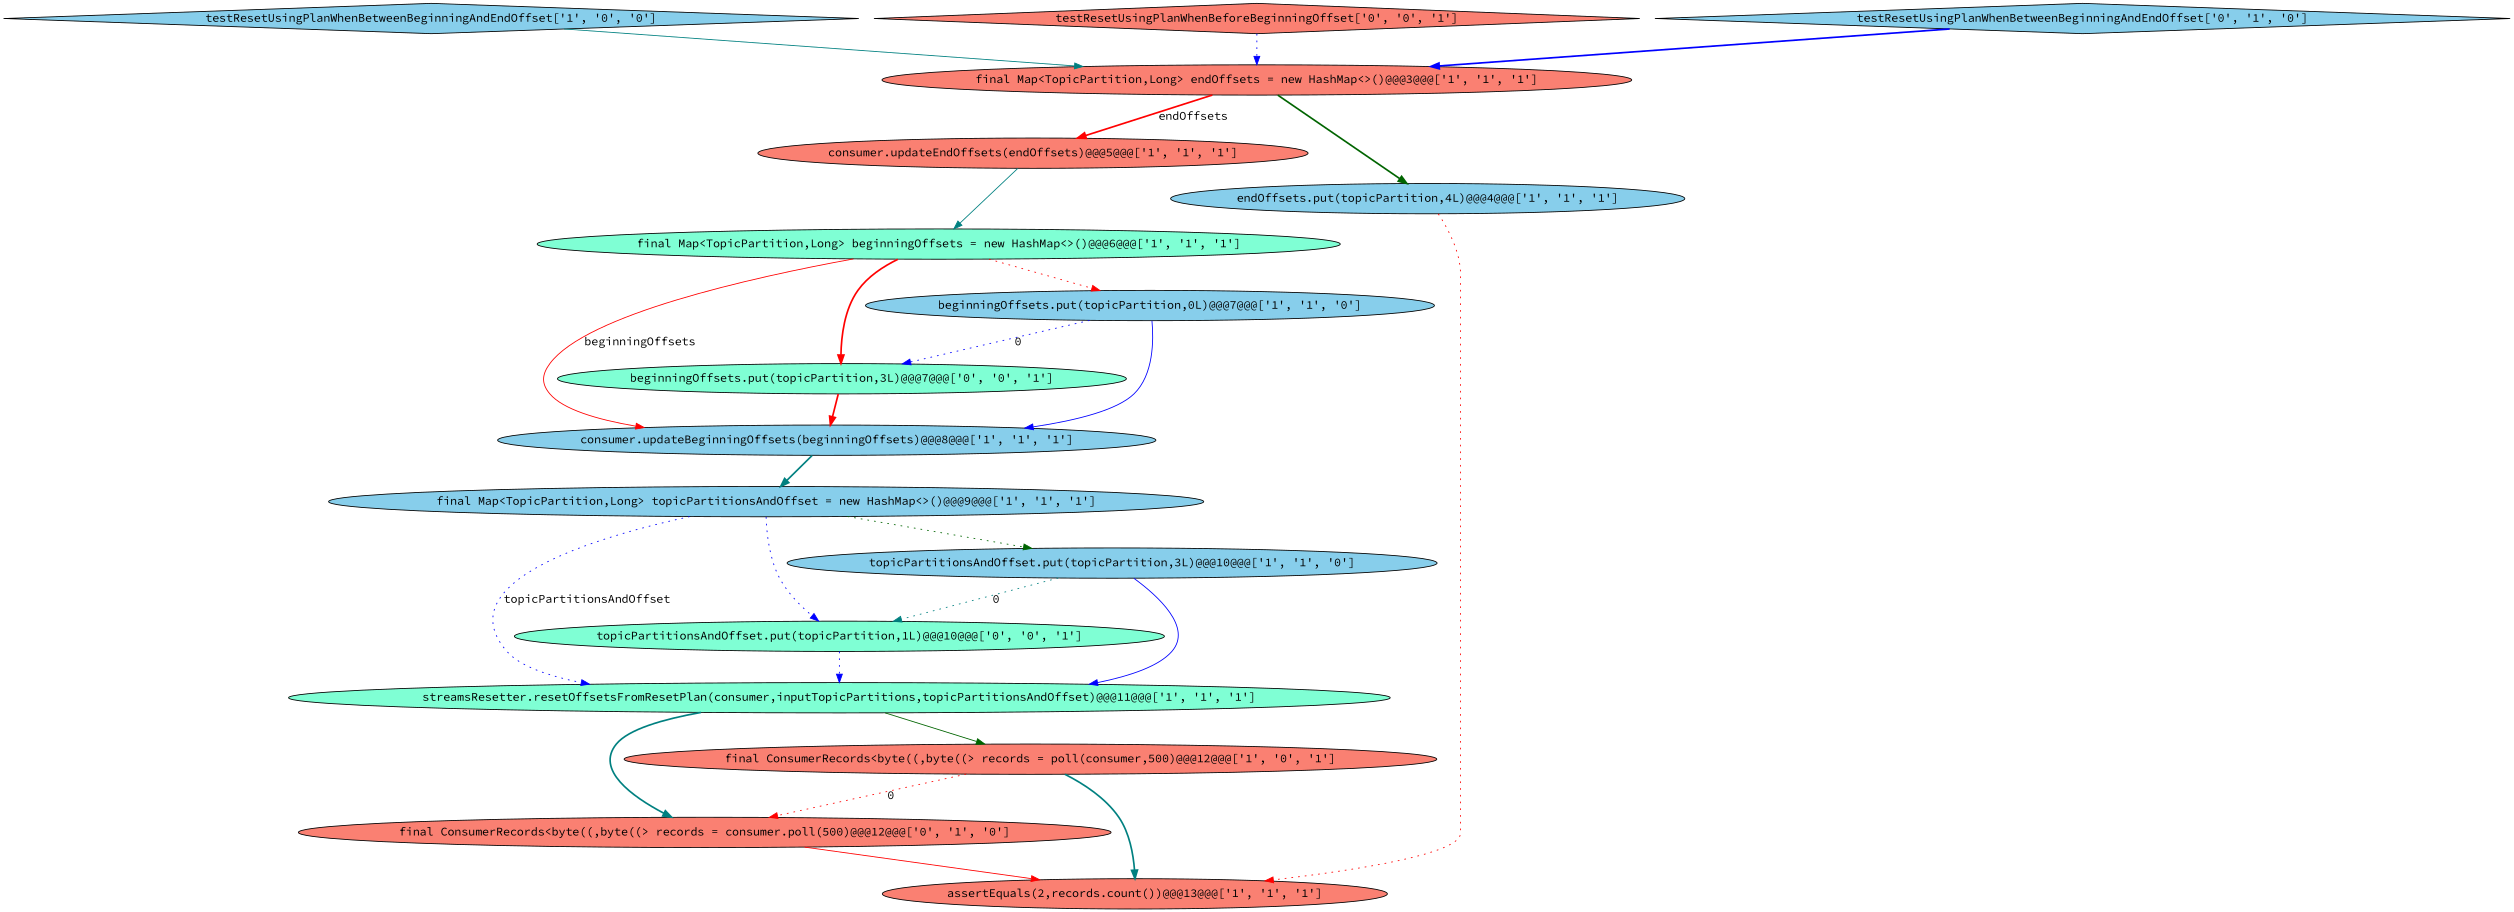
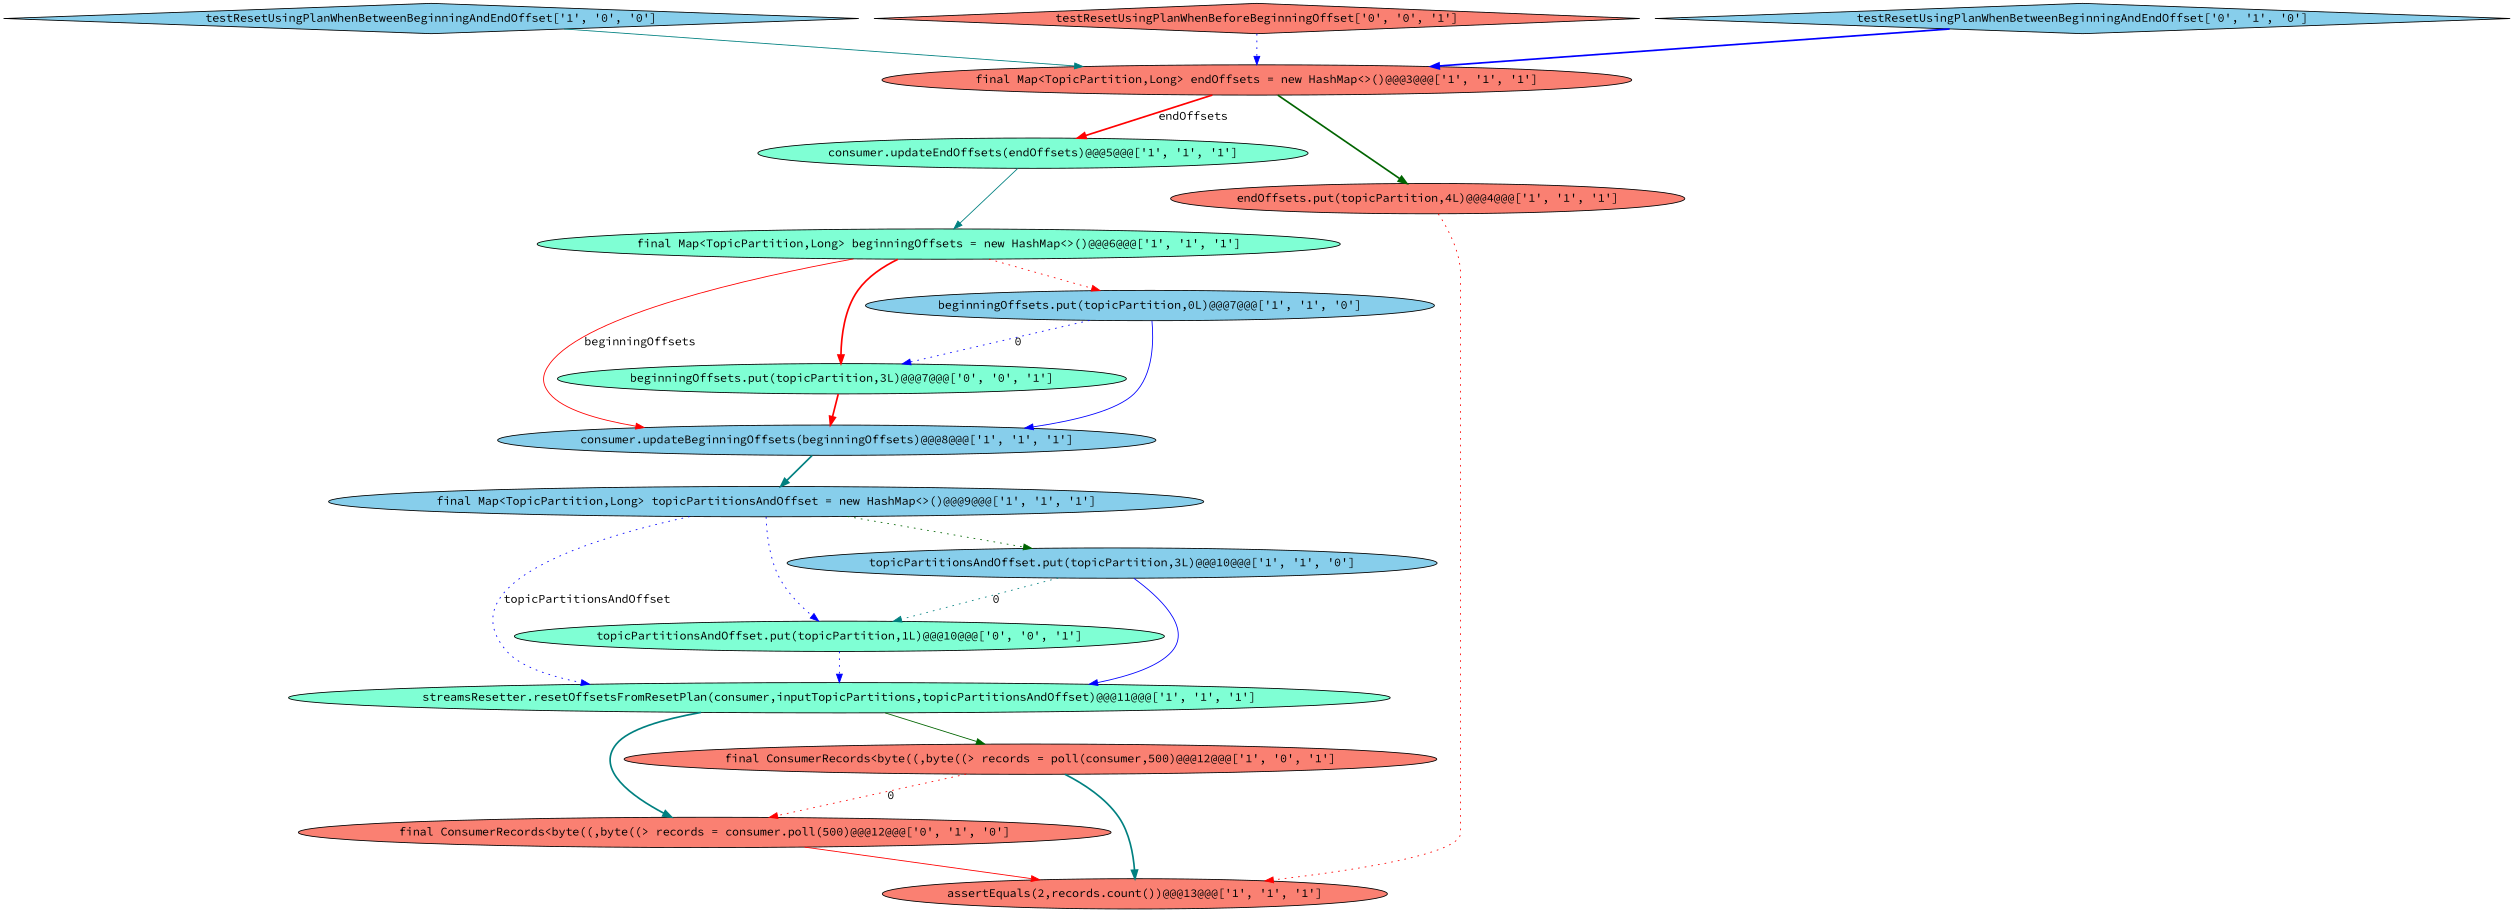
(1033, 153) -> (1033, 153)
(1428, 199) -> (1428, 199)
